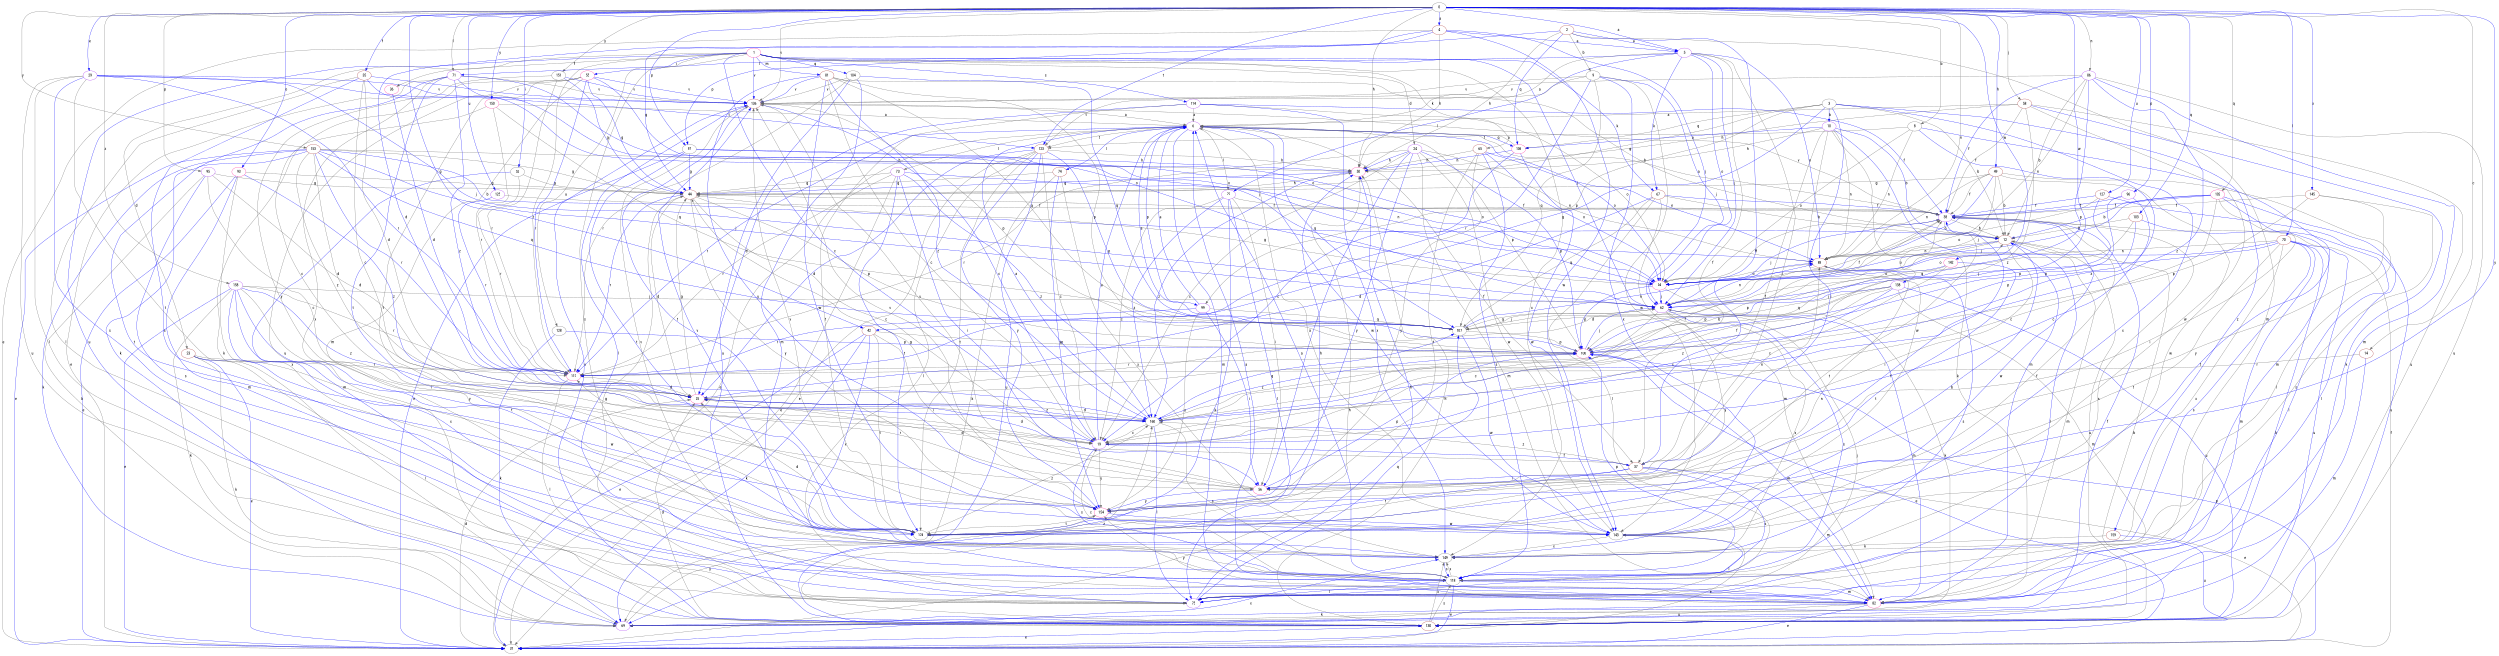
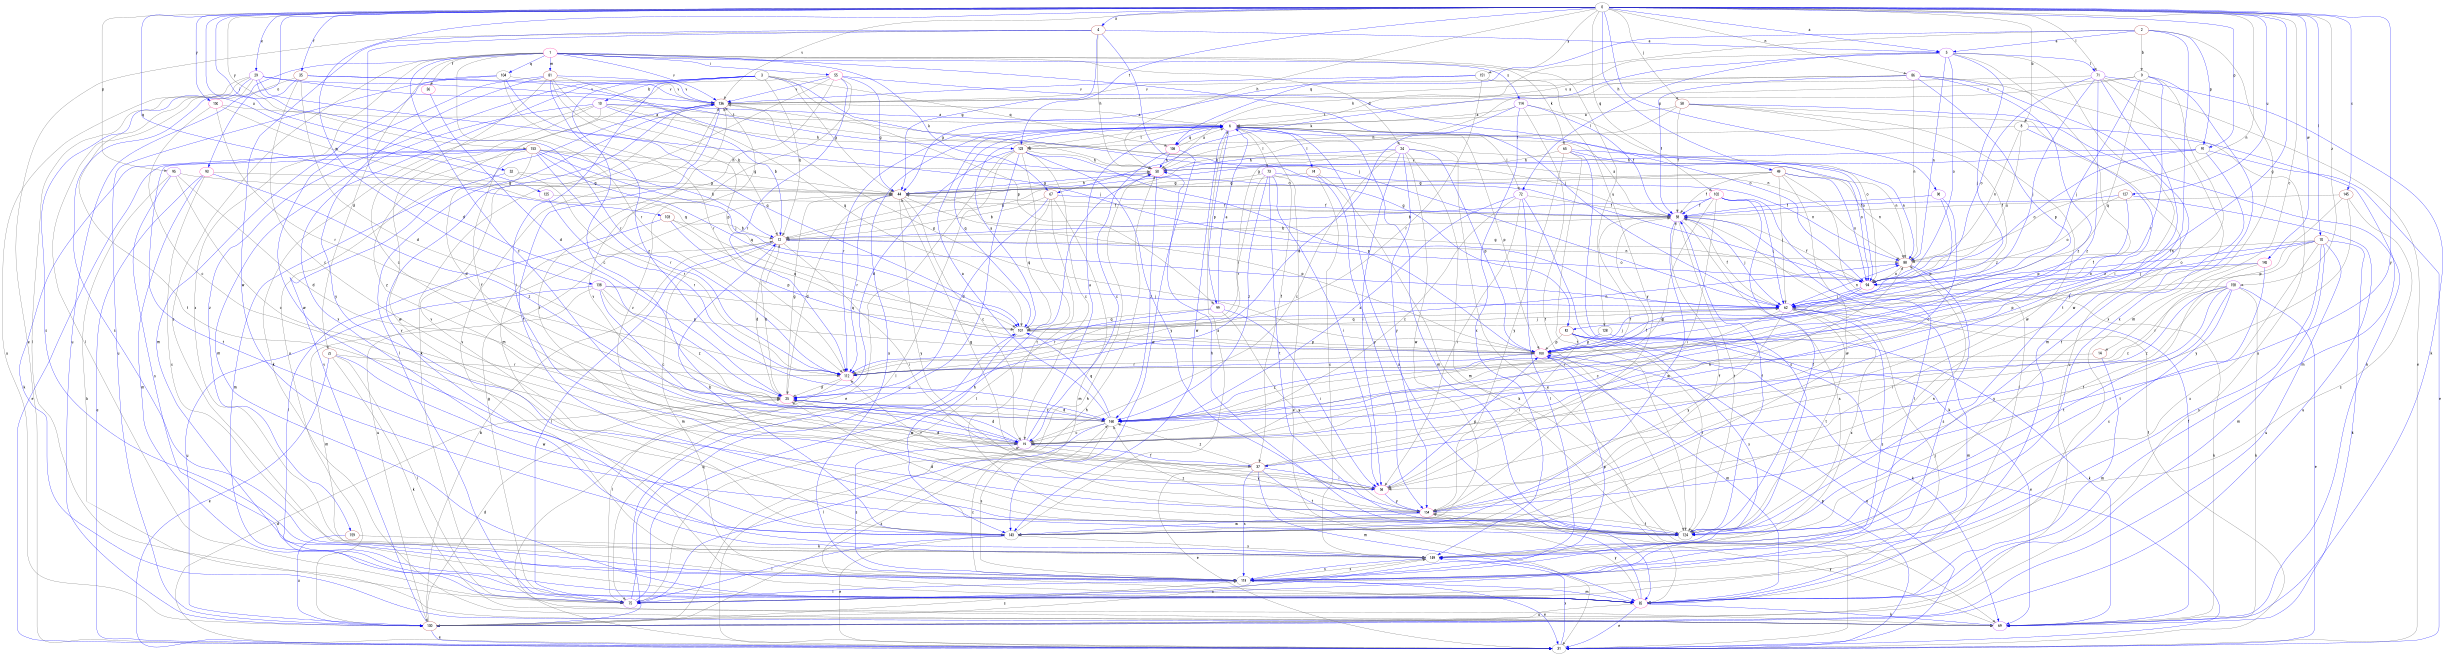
(1682, 136) -> (913, 116)
(969, 226) -> (647, 295)
none -> (1814, 438)
